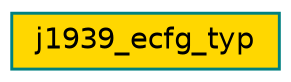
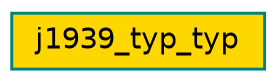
(146, 41) -> (138, 41)
